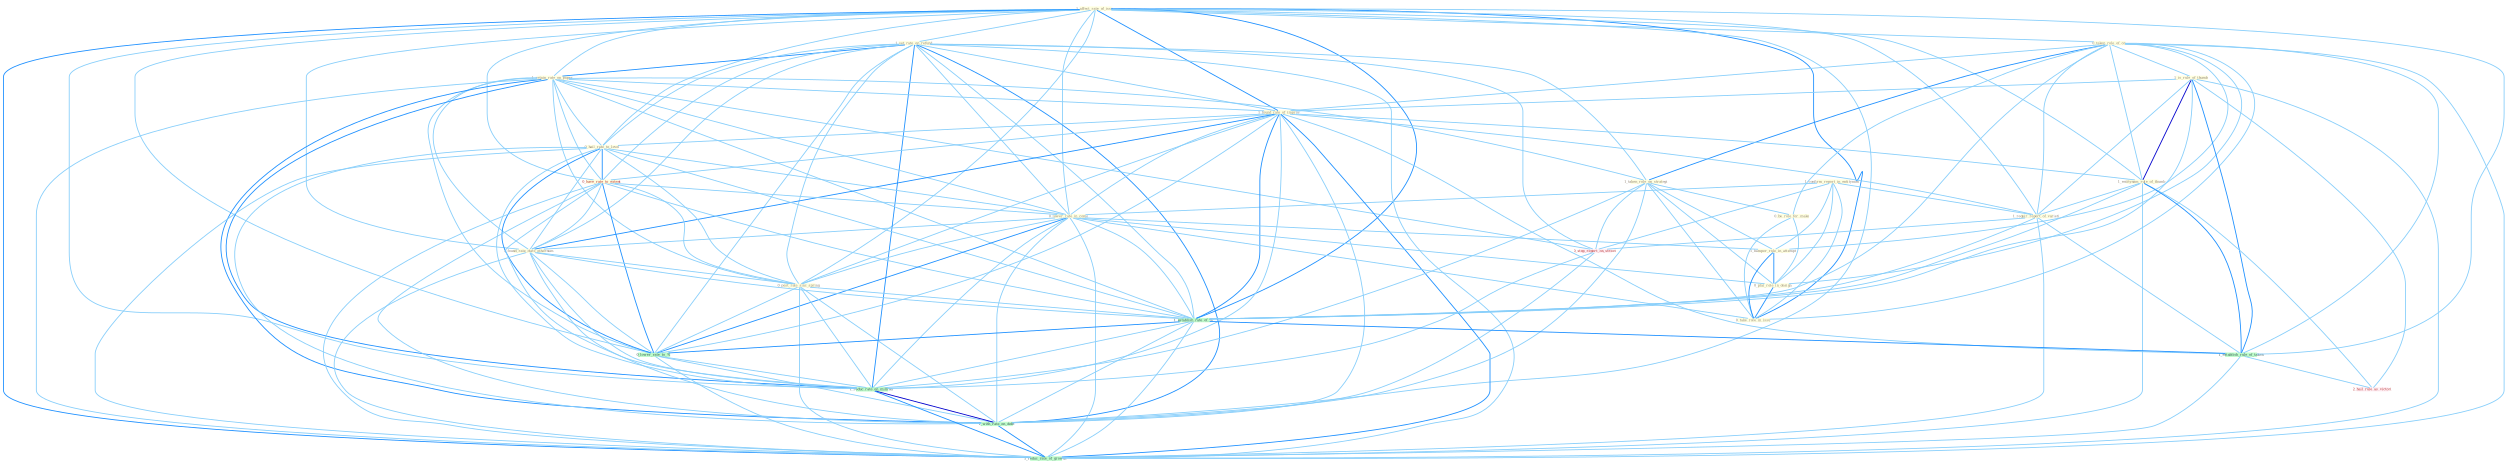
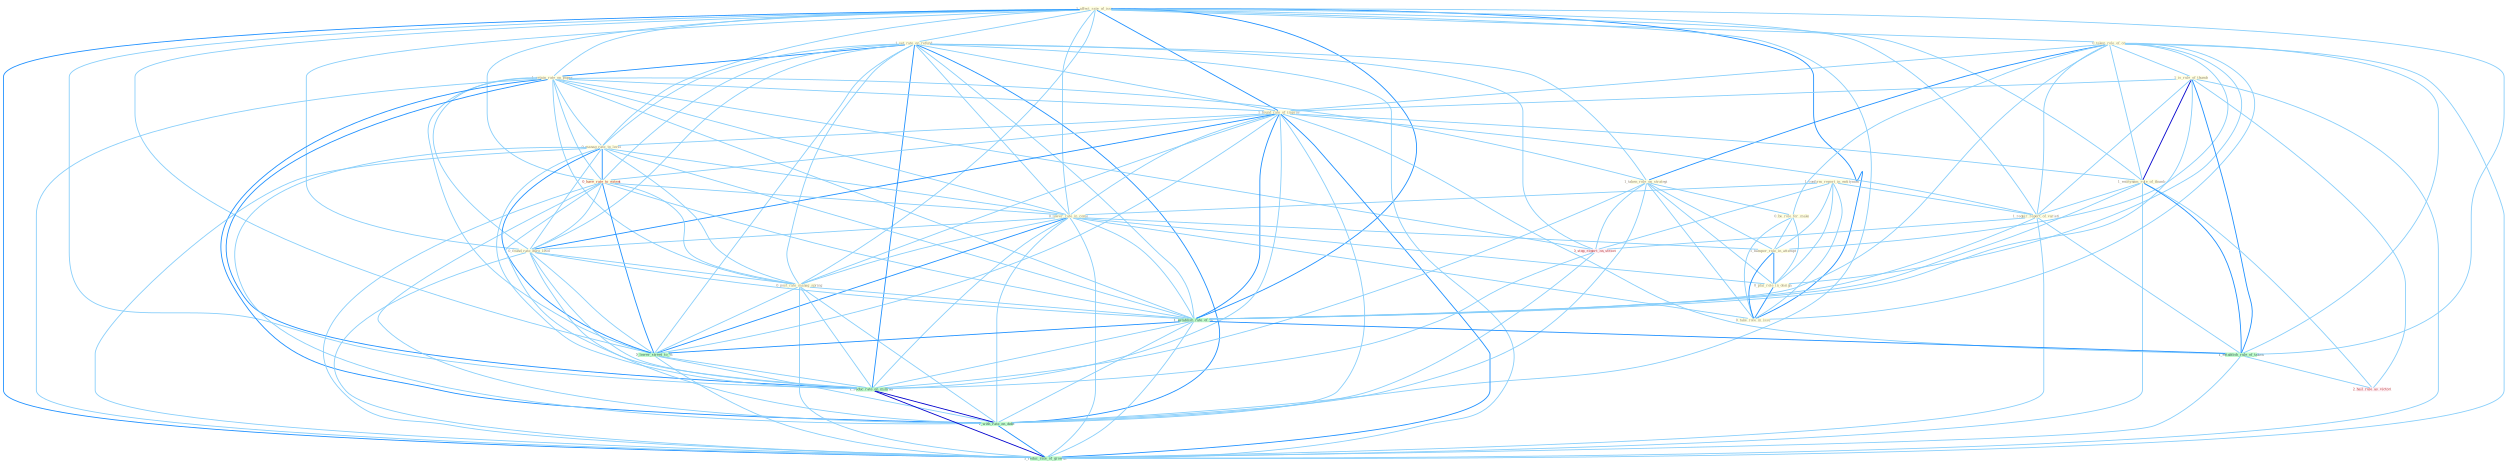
(602, 147) -> (602, 147)
none -> (1785, 230)
(530, 251) -> (530, 251)
(800, 285) -> (800, 285)
(654, 355) -> (654, 355)
(972, 429) -> (972, 429)
